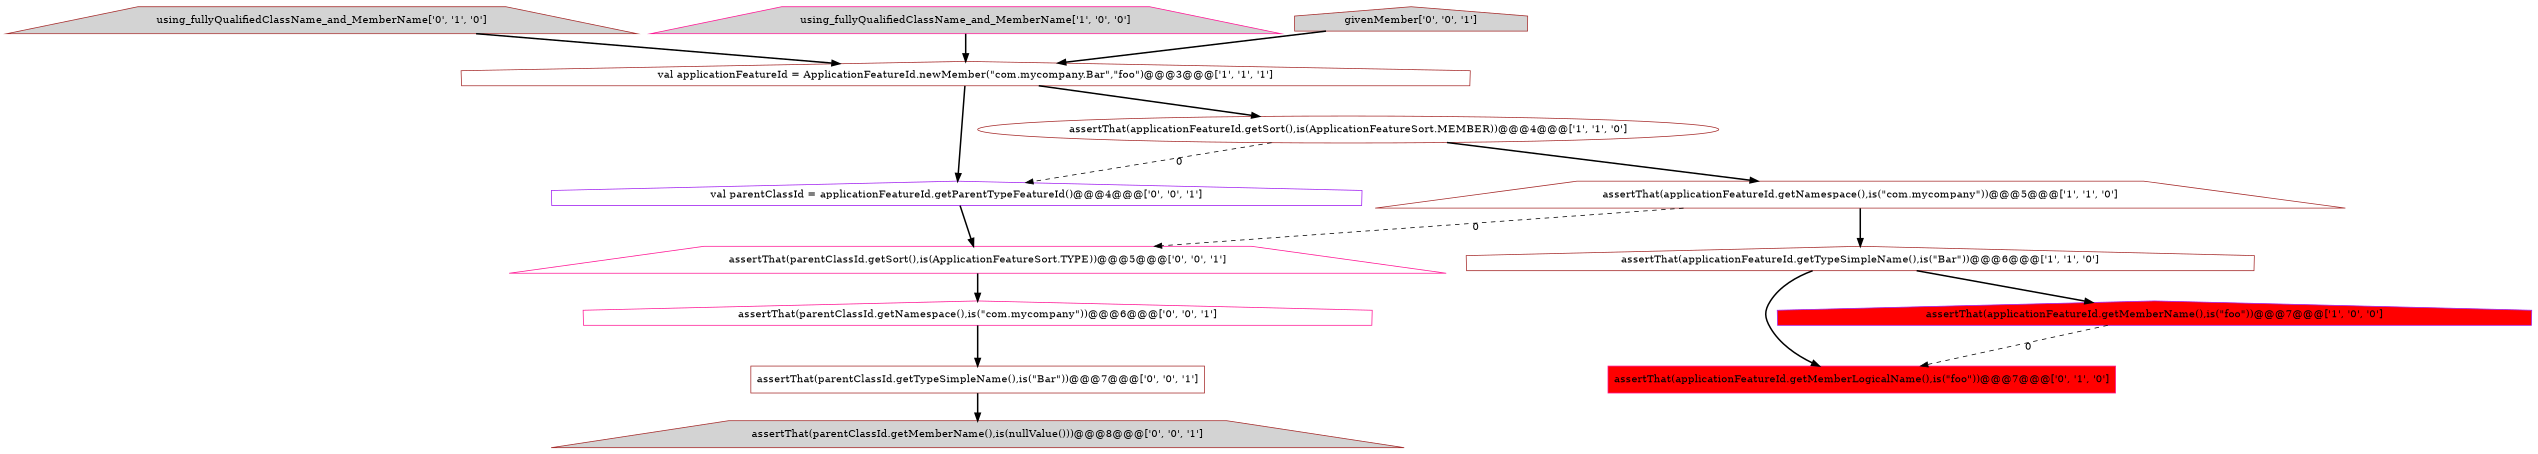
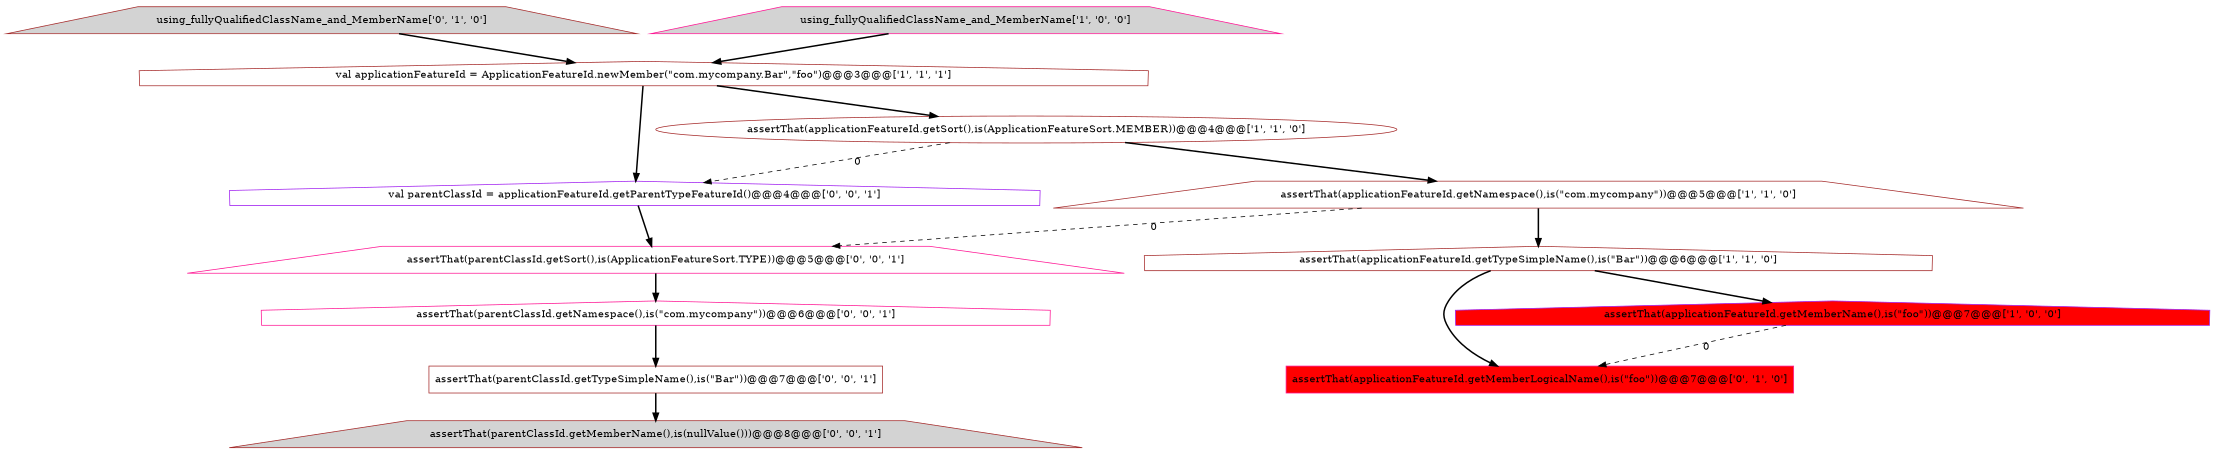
(1411, 20) -> none
